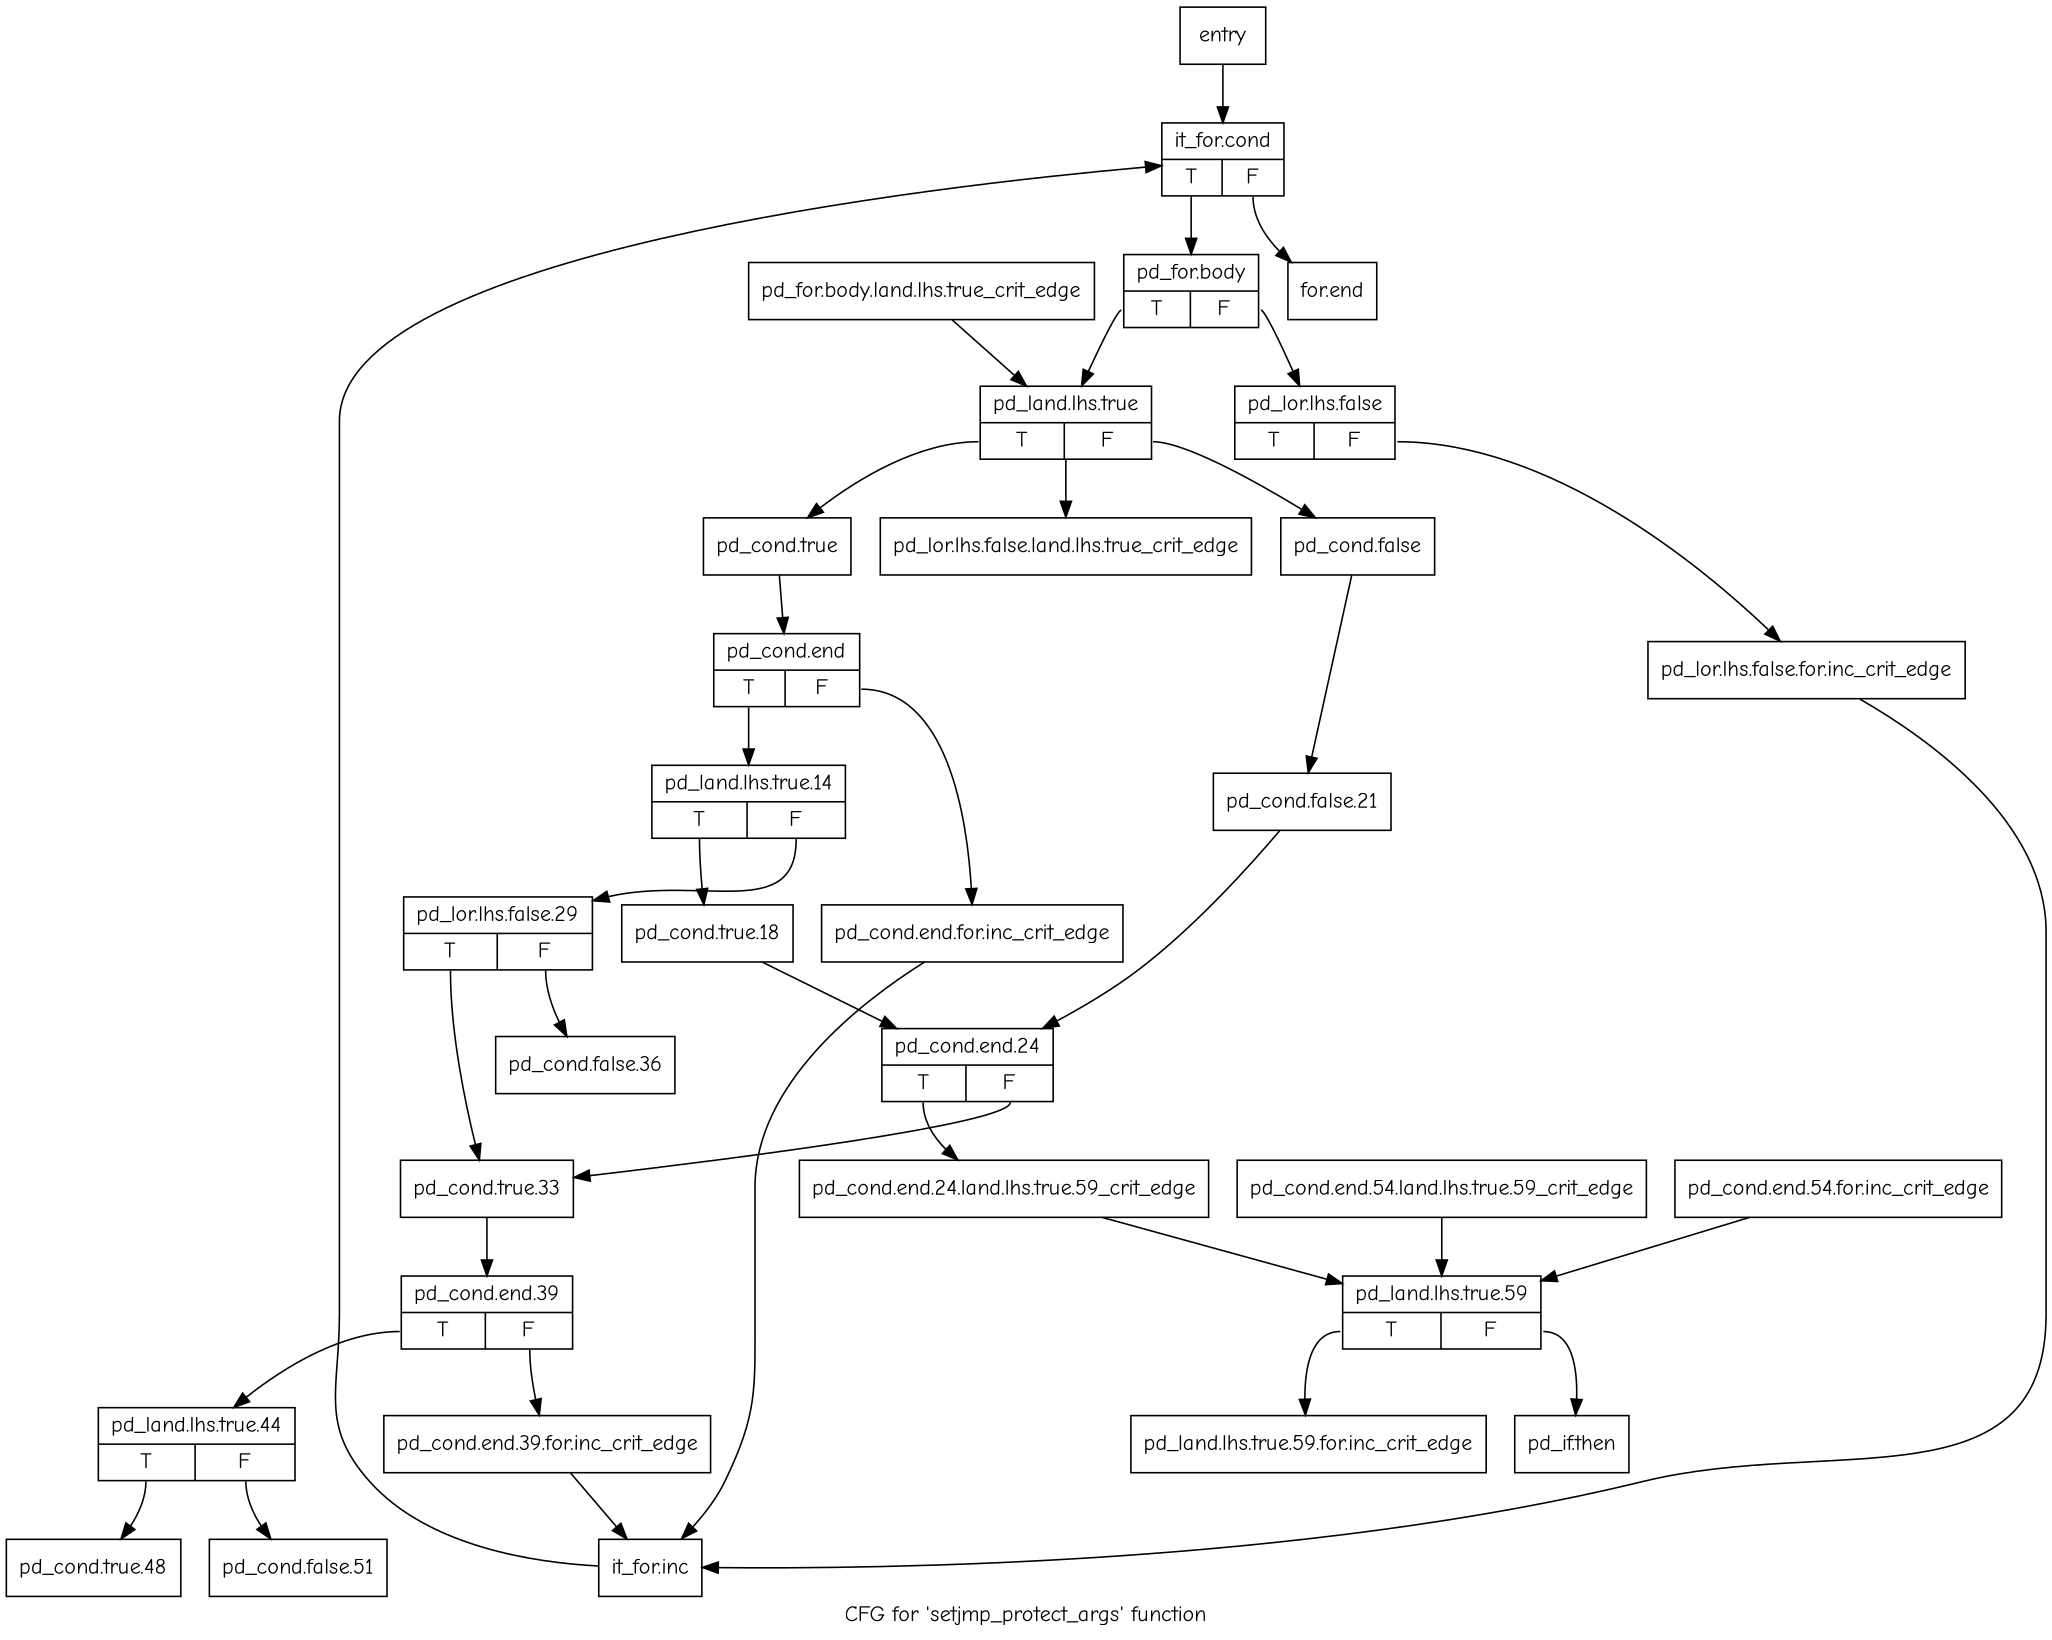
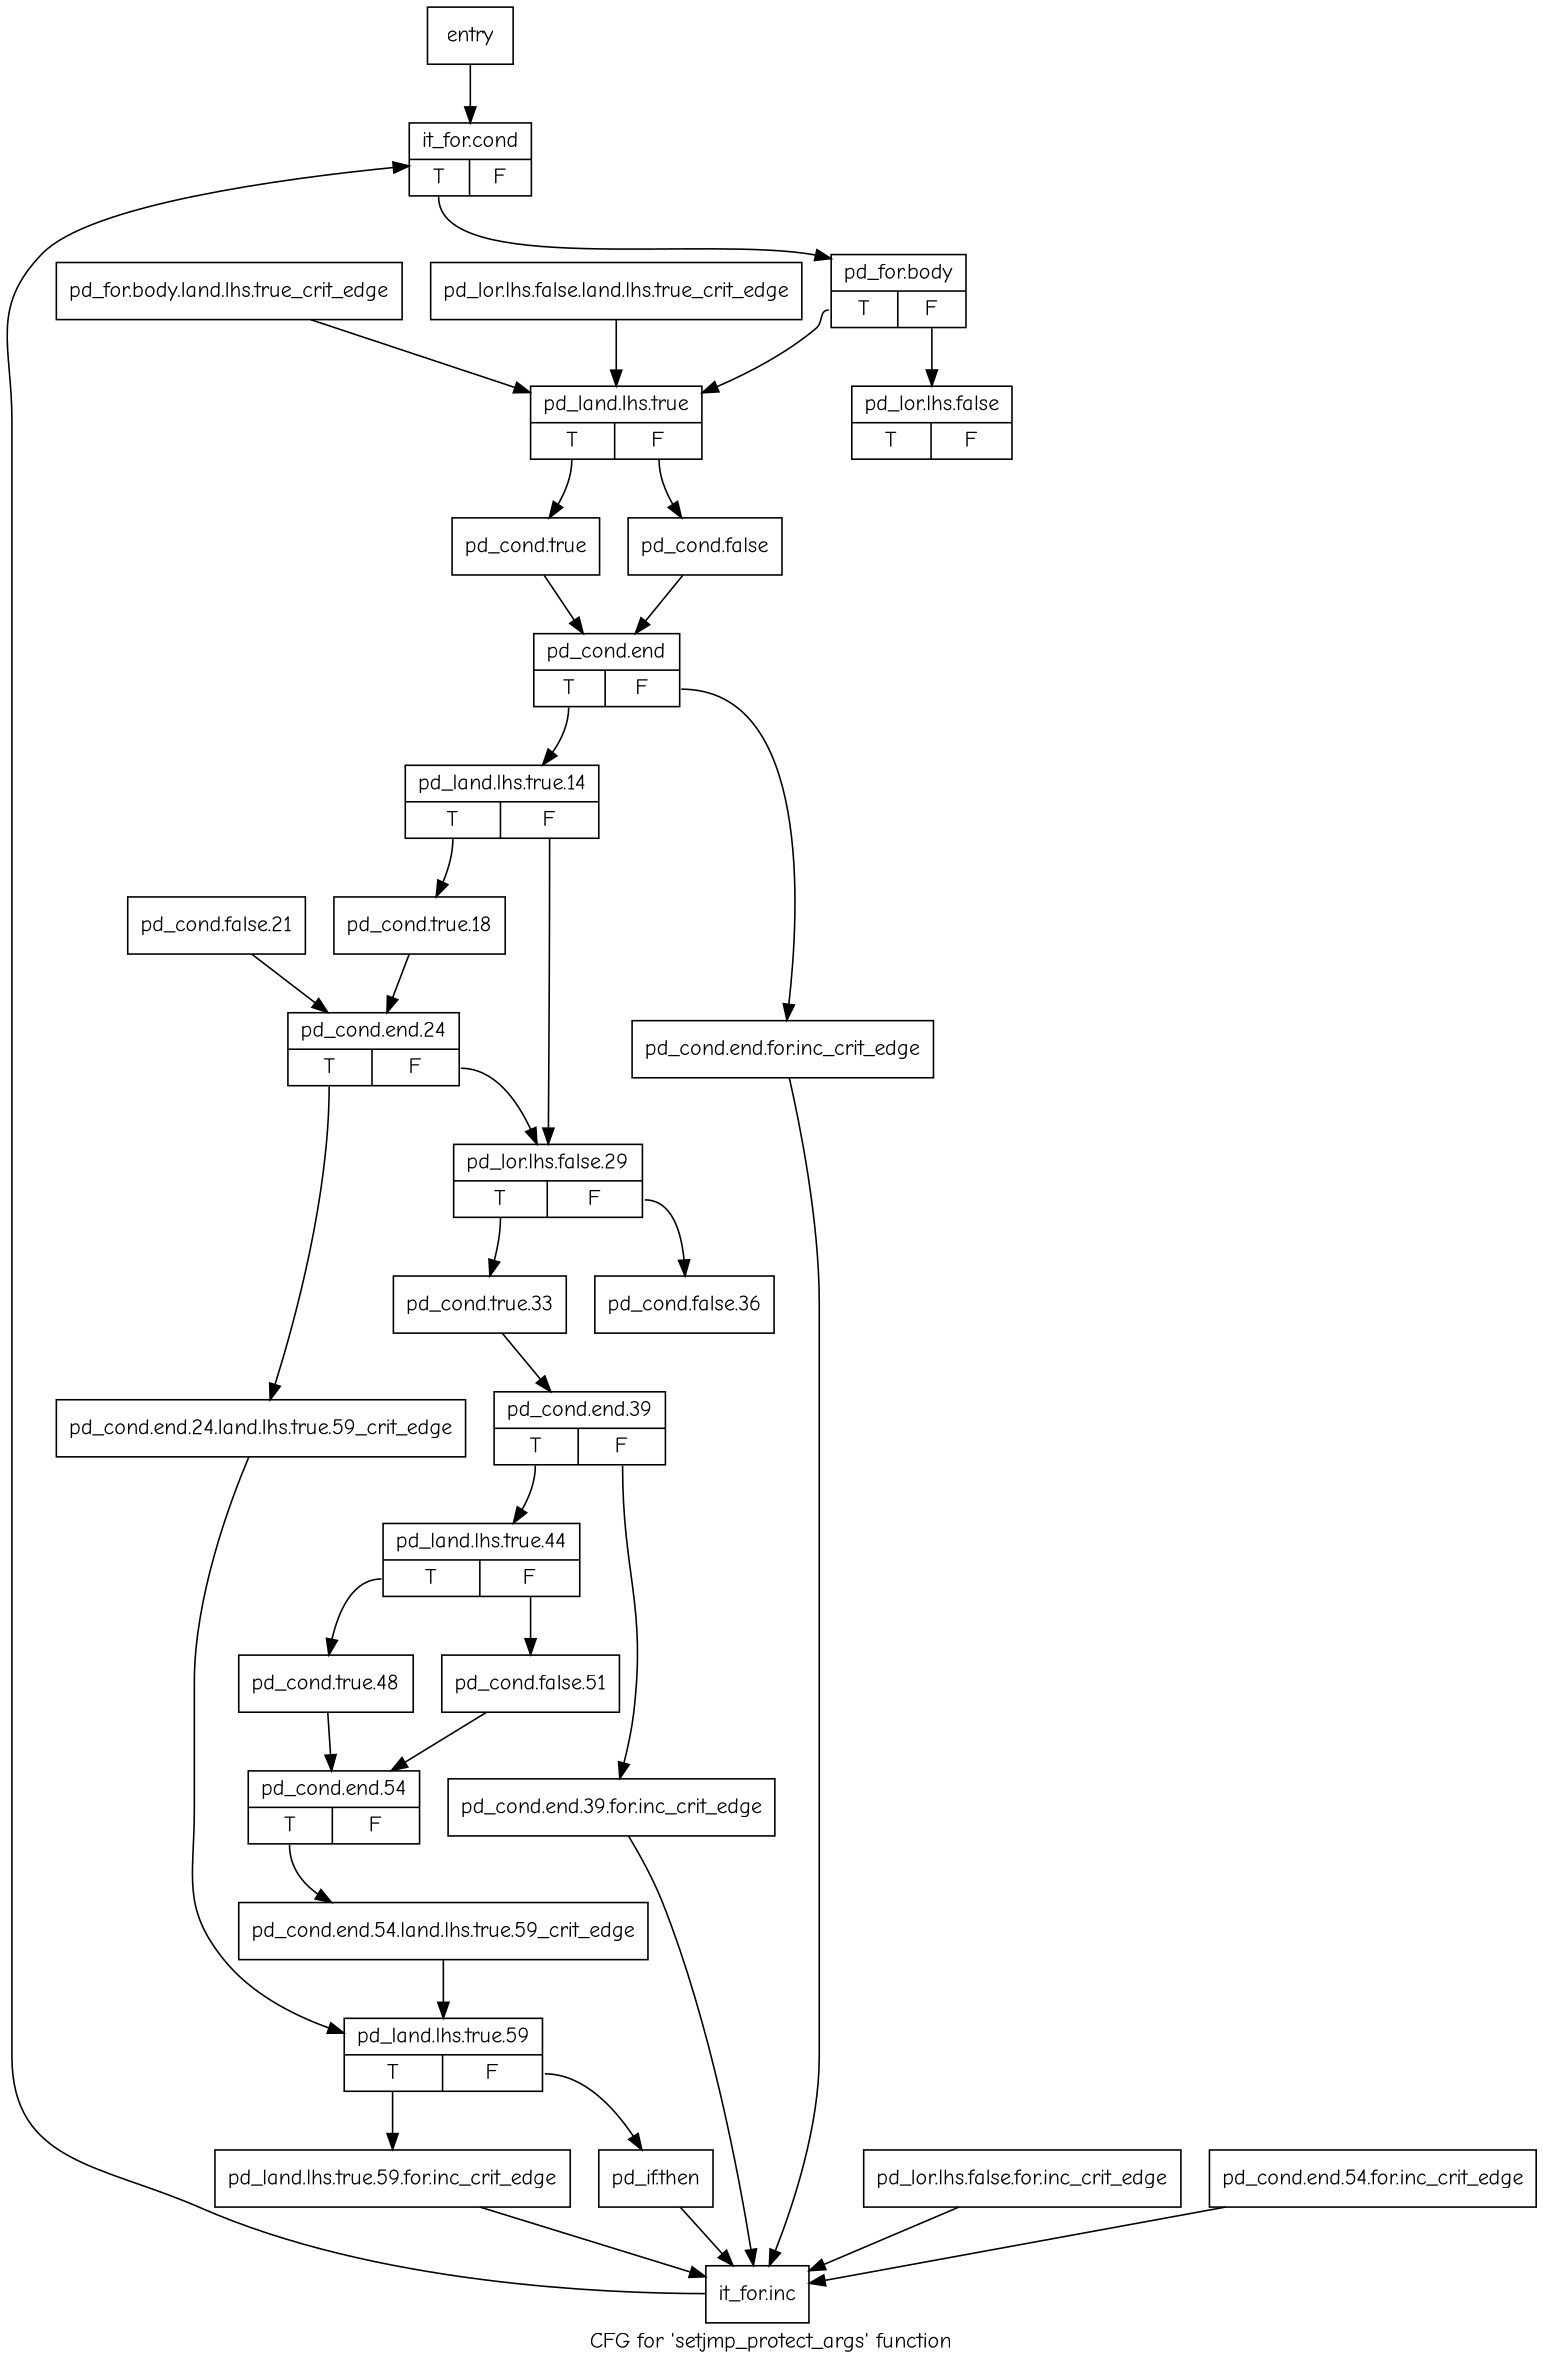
(1332, 291) -> none
(1066, 480) -> (616, 345)
(1599, 503) -> none
(1332, 666) -> (664, 598)
(803, 1148) -> (504, 1089)
(1653, 1247) -> (1025, 2244)
none -> (334, 1807)
none -> (701, 2231)
none -> (585, 2240)
